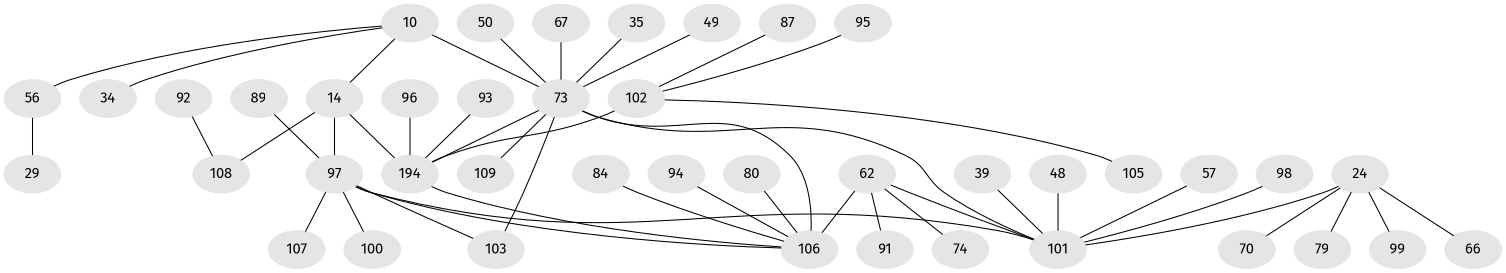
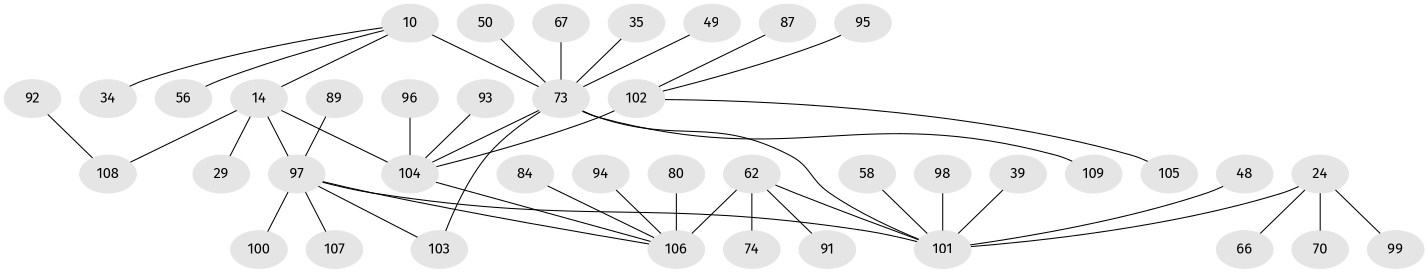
(722, 124) -> none
(33, 136) -> (240, 136)
(410, 174) -> (410, 174)
(1209, 174) -> (867, 174)
(1322, 250) -> none
